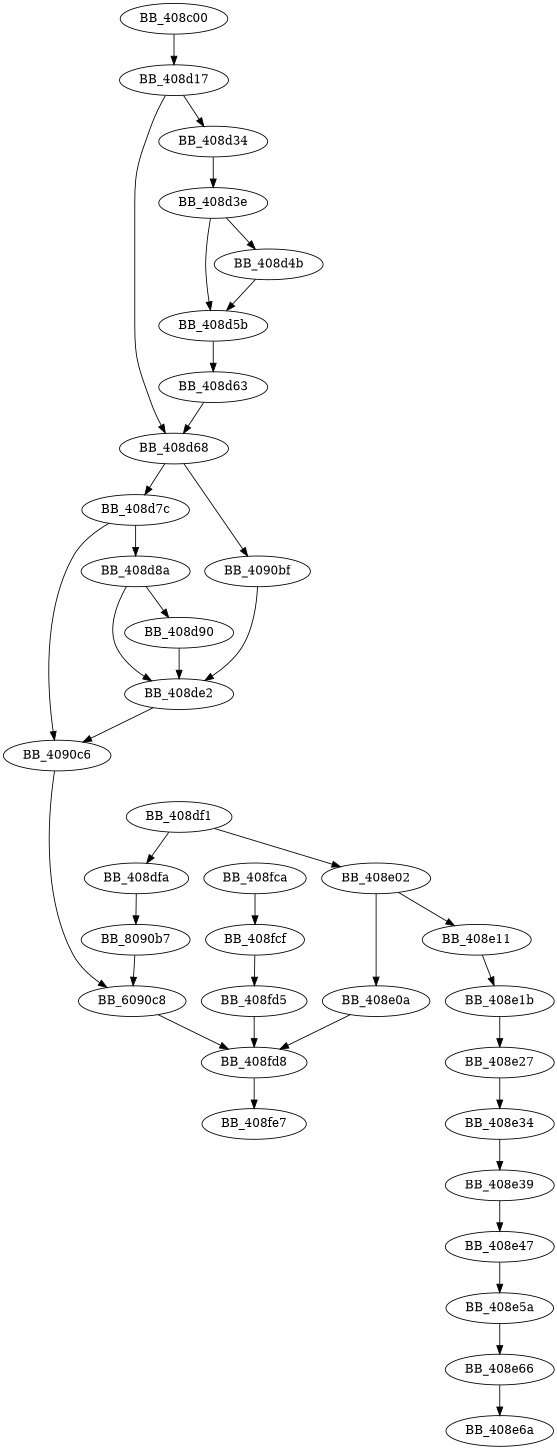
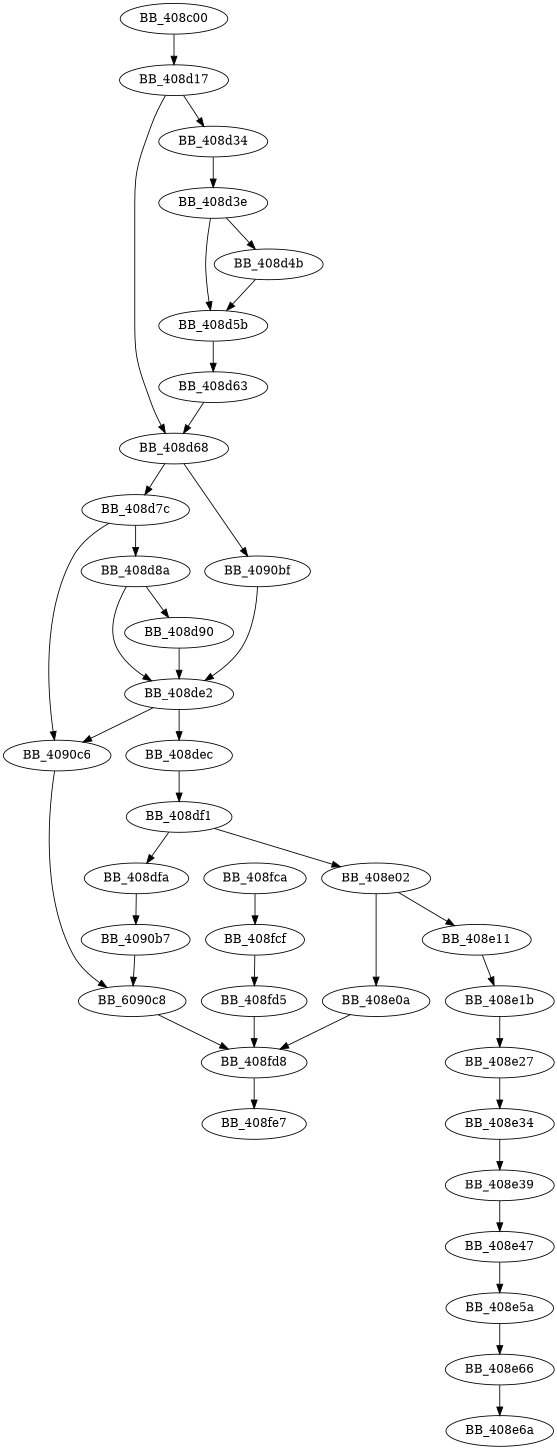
none -> (179, 756)
(136, 940) -> (136, 940)
